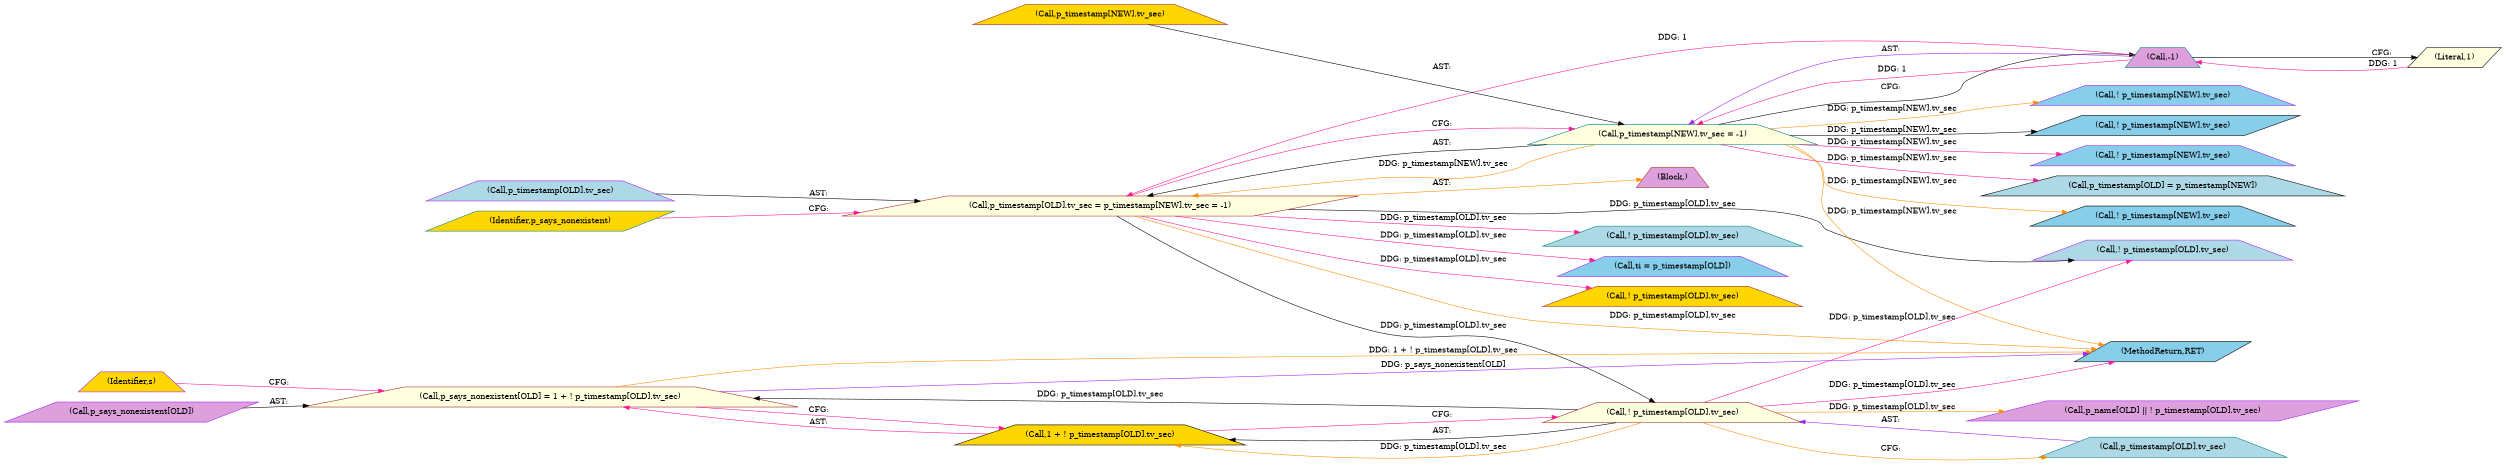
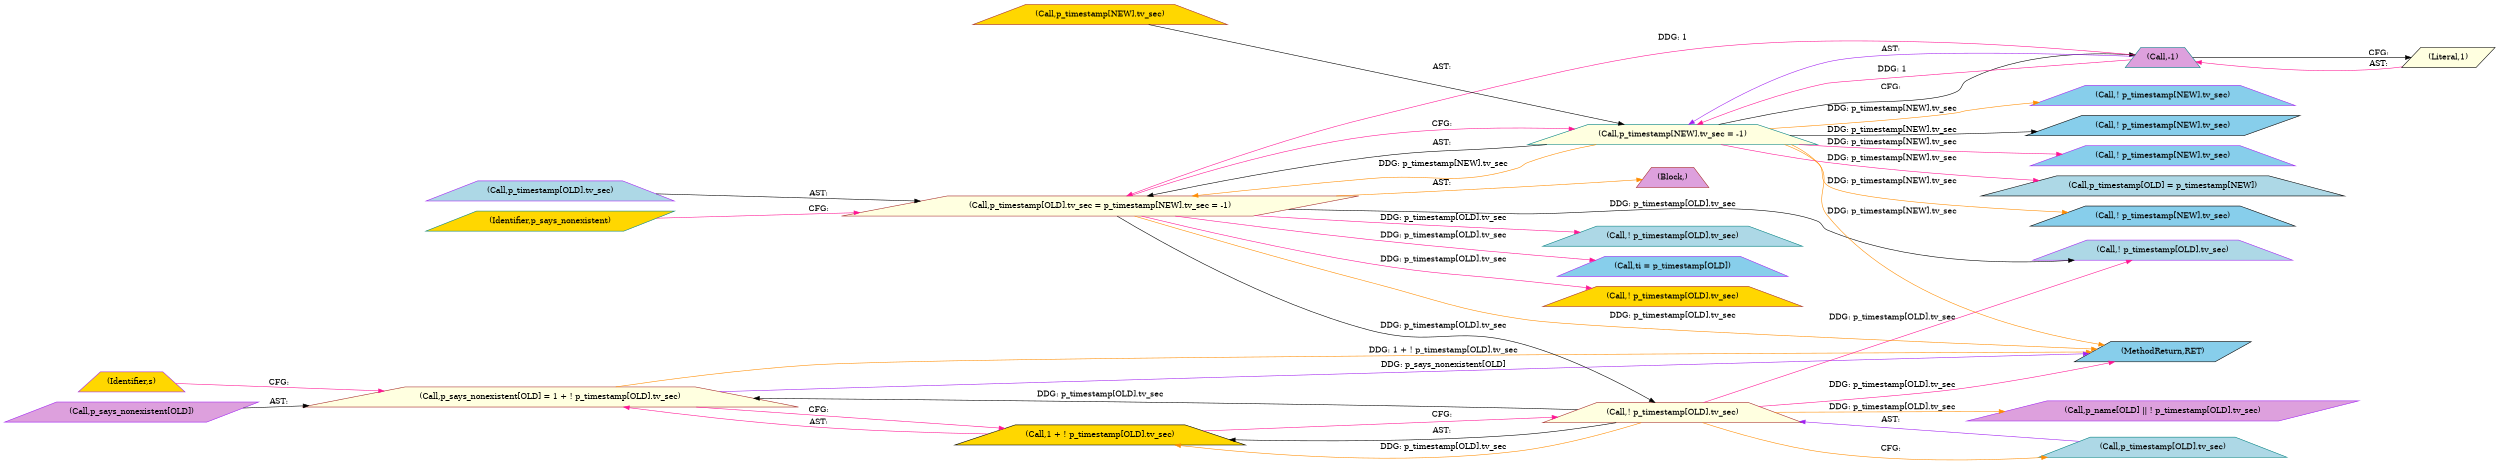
(2383, 64) -> (2380, 64)
